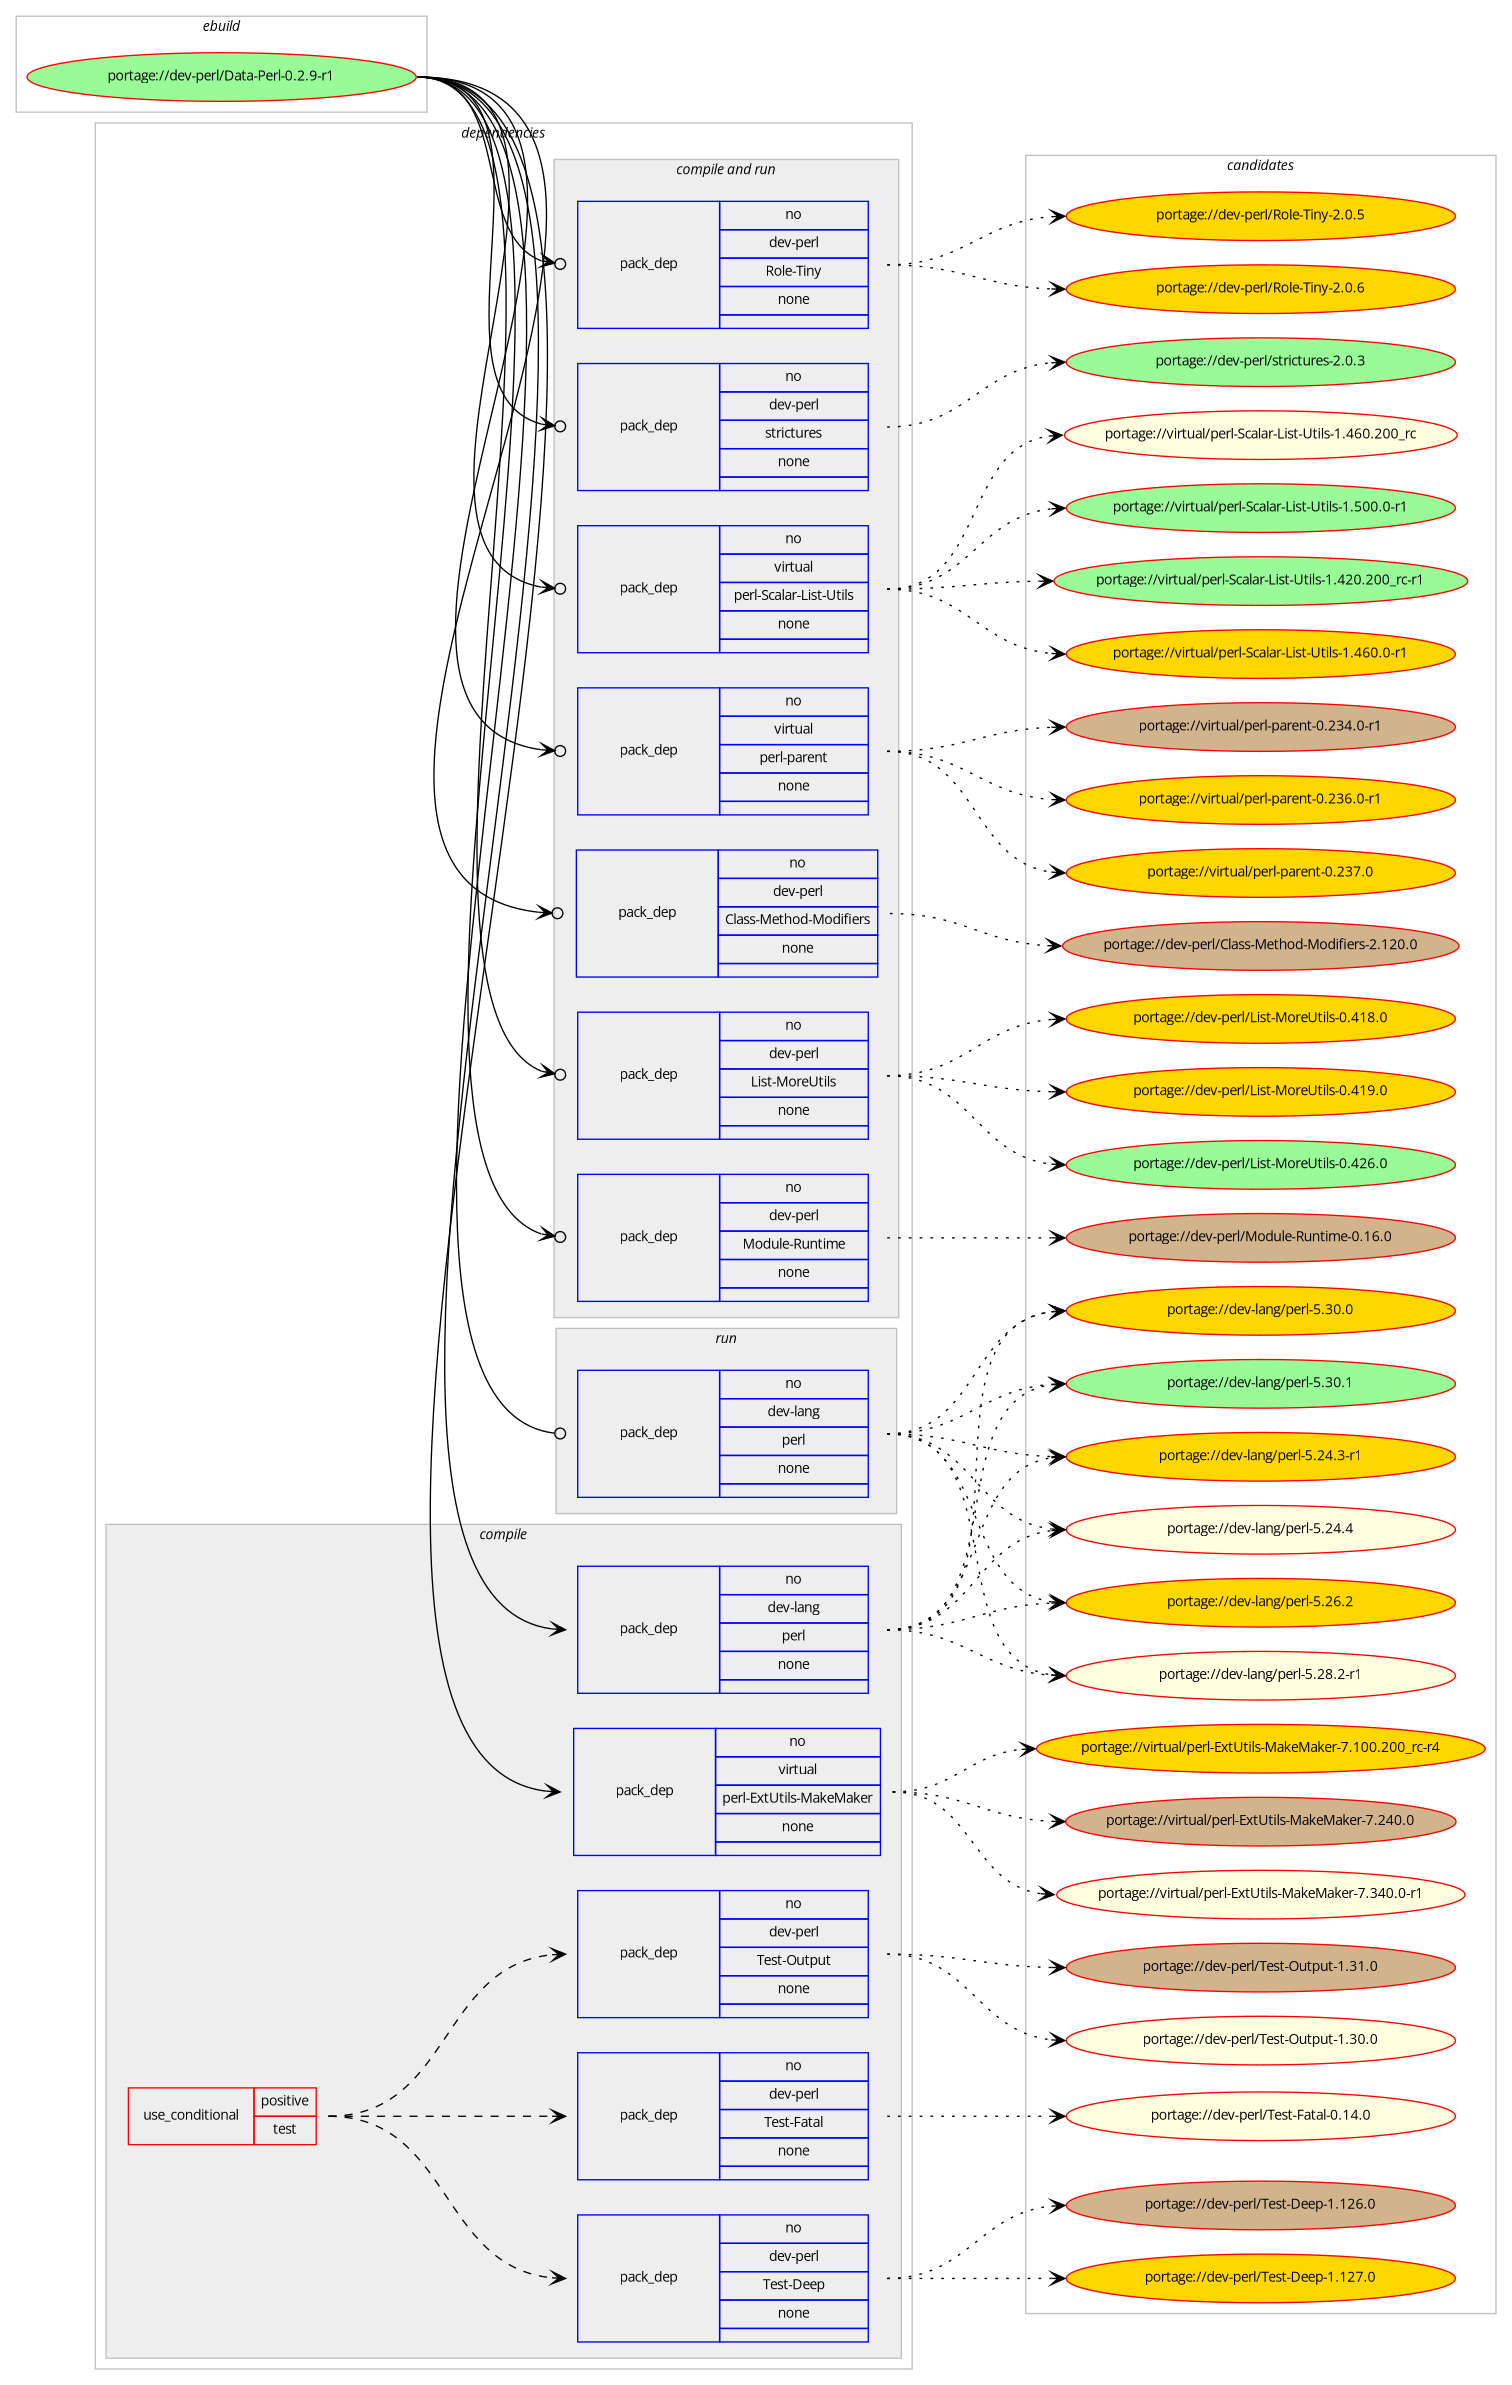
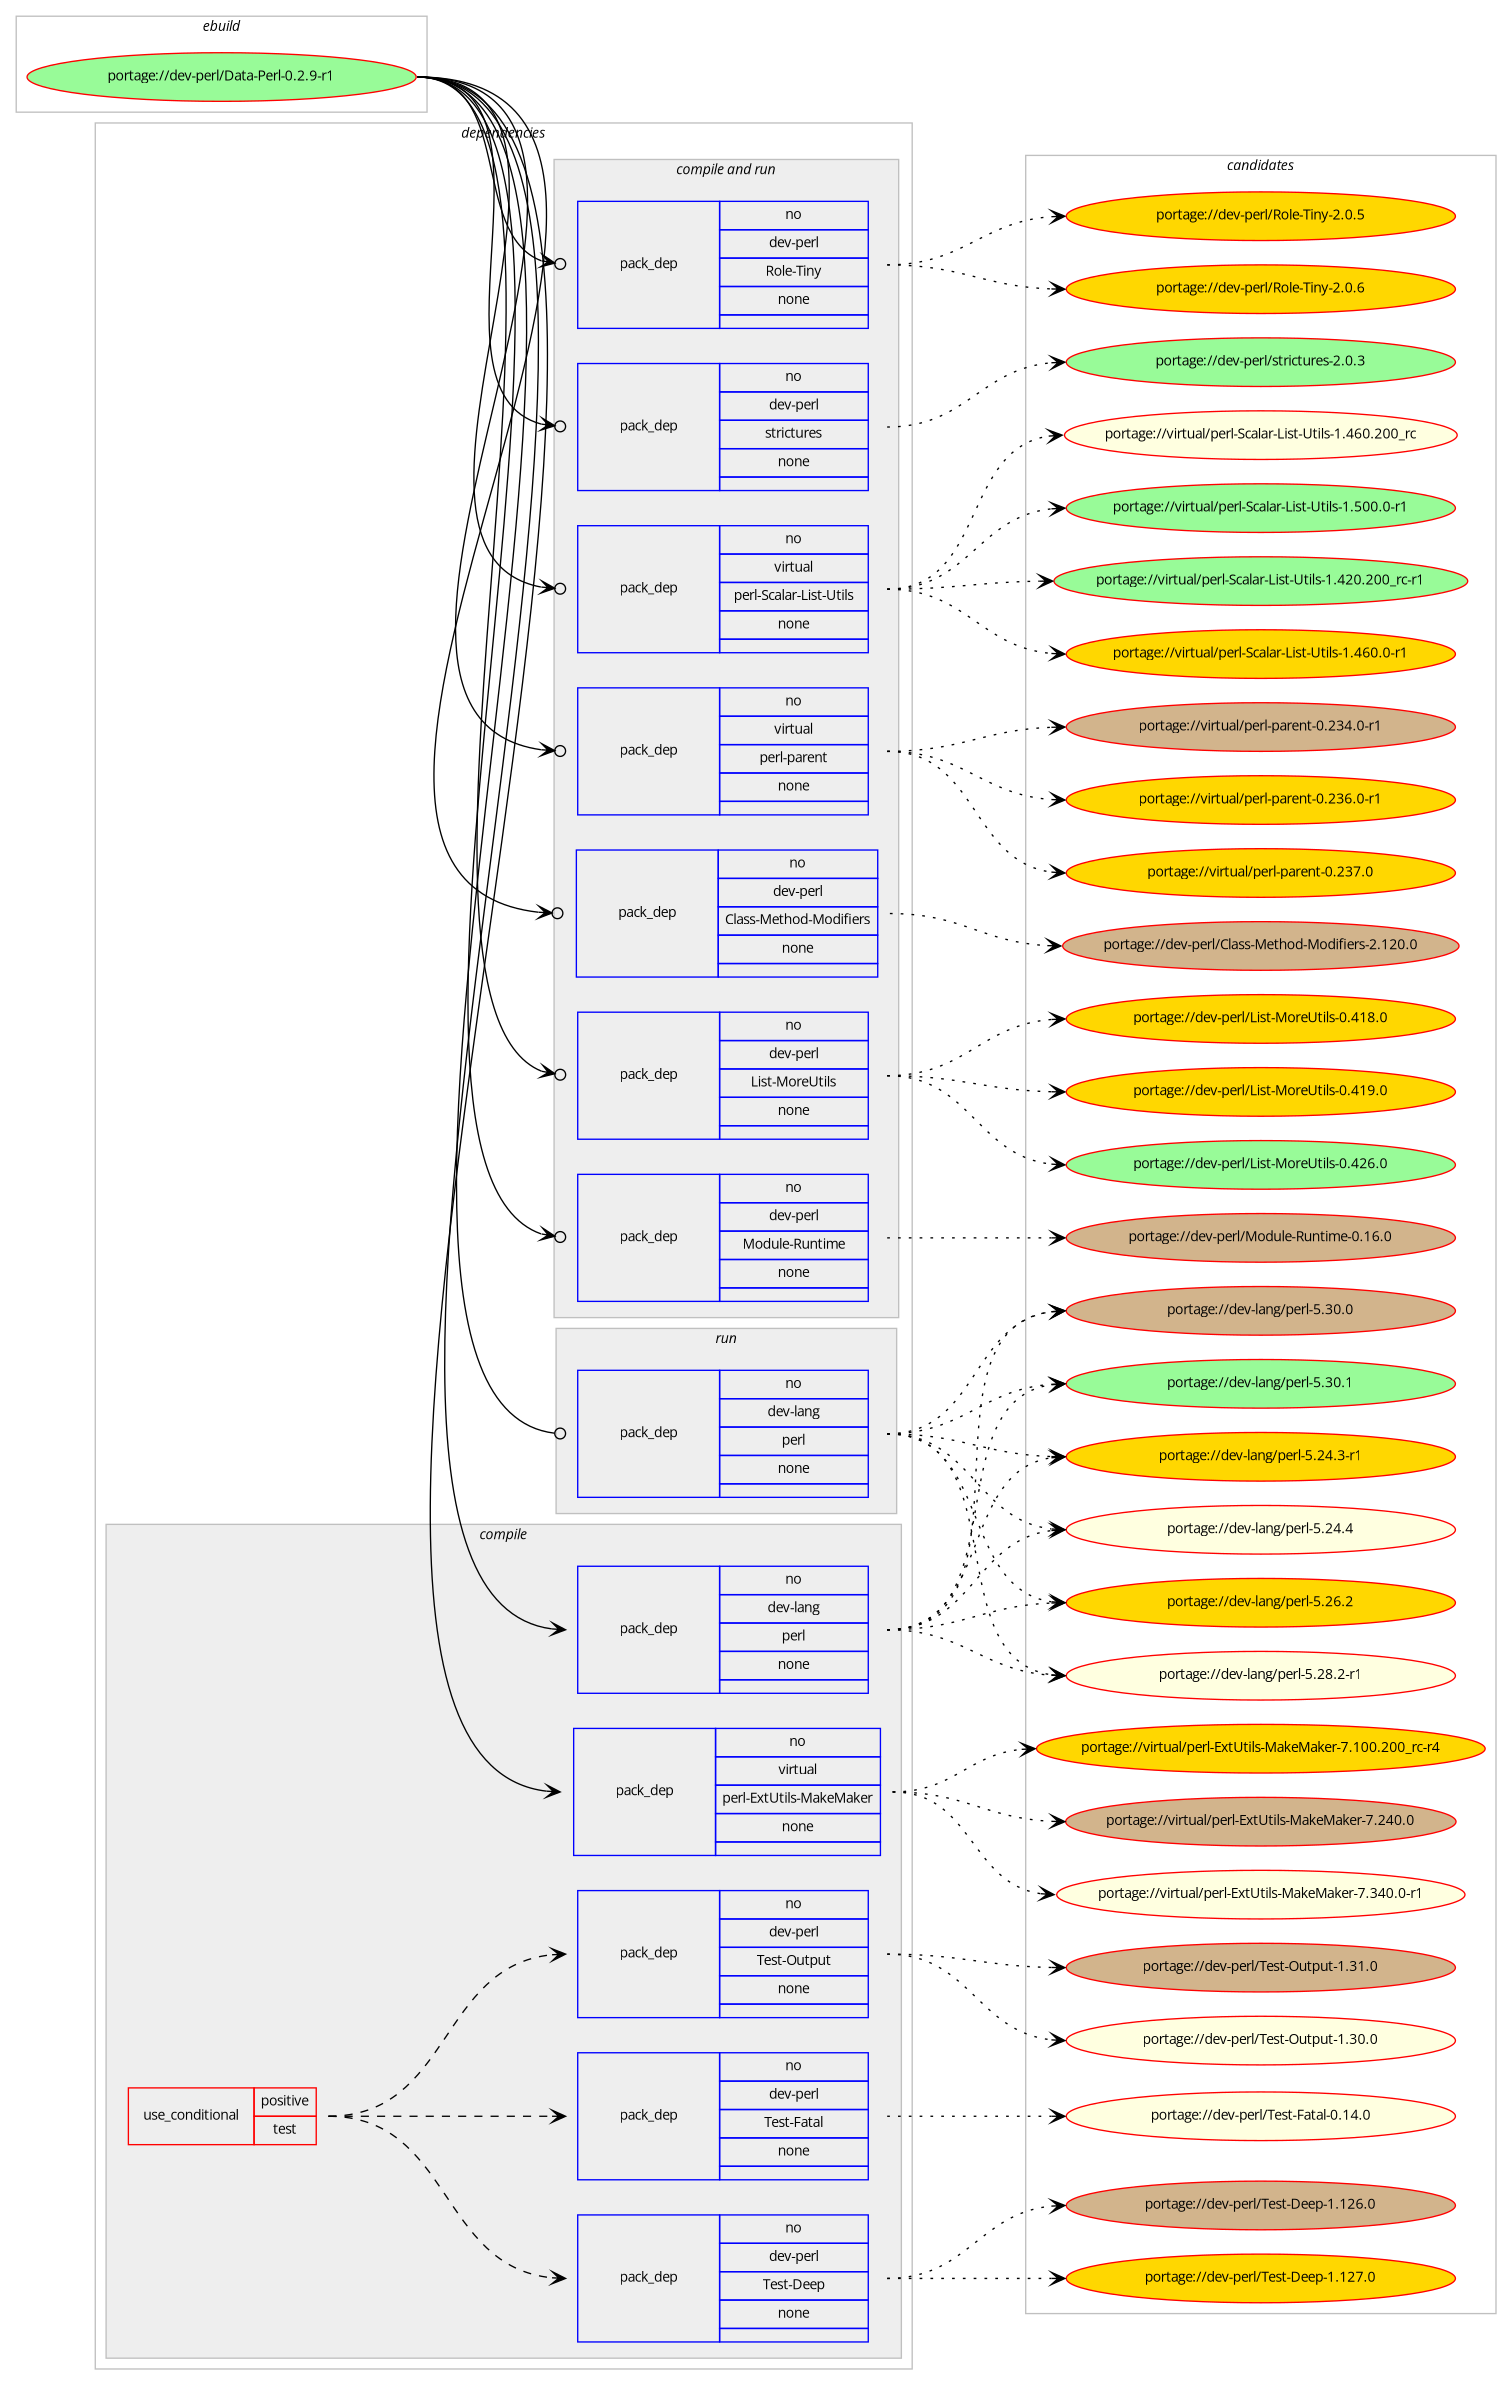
(1261, 1311) -> (1261, 1311)
